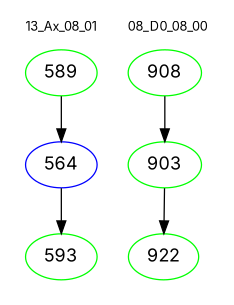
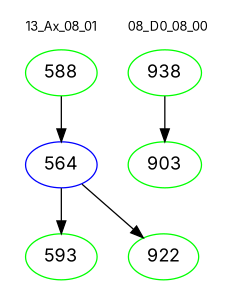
(61, 73) -> (61, 73)
(165, 73) -> (165, 73)
(164, 205) -> (99, 199)
